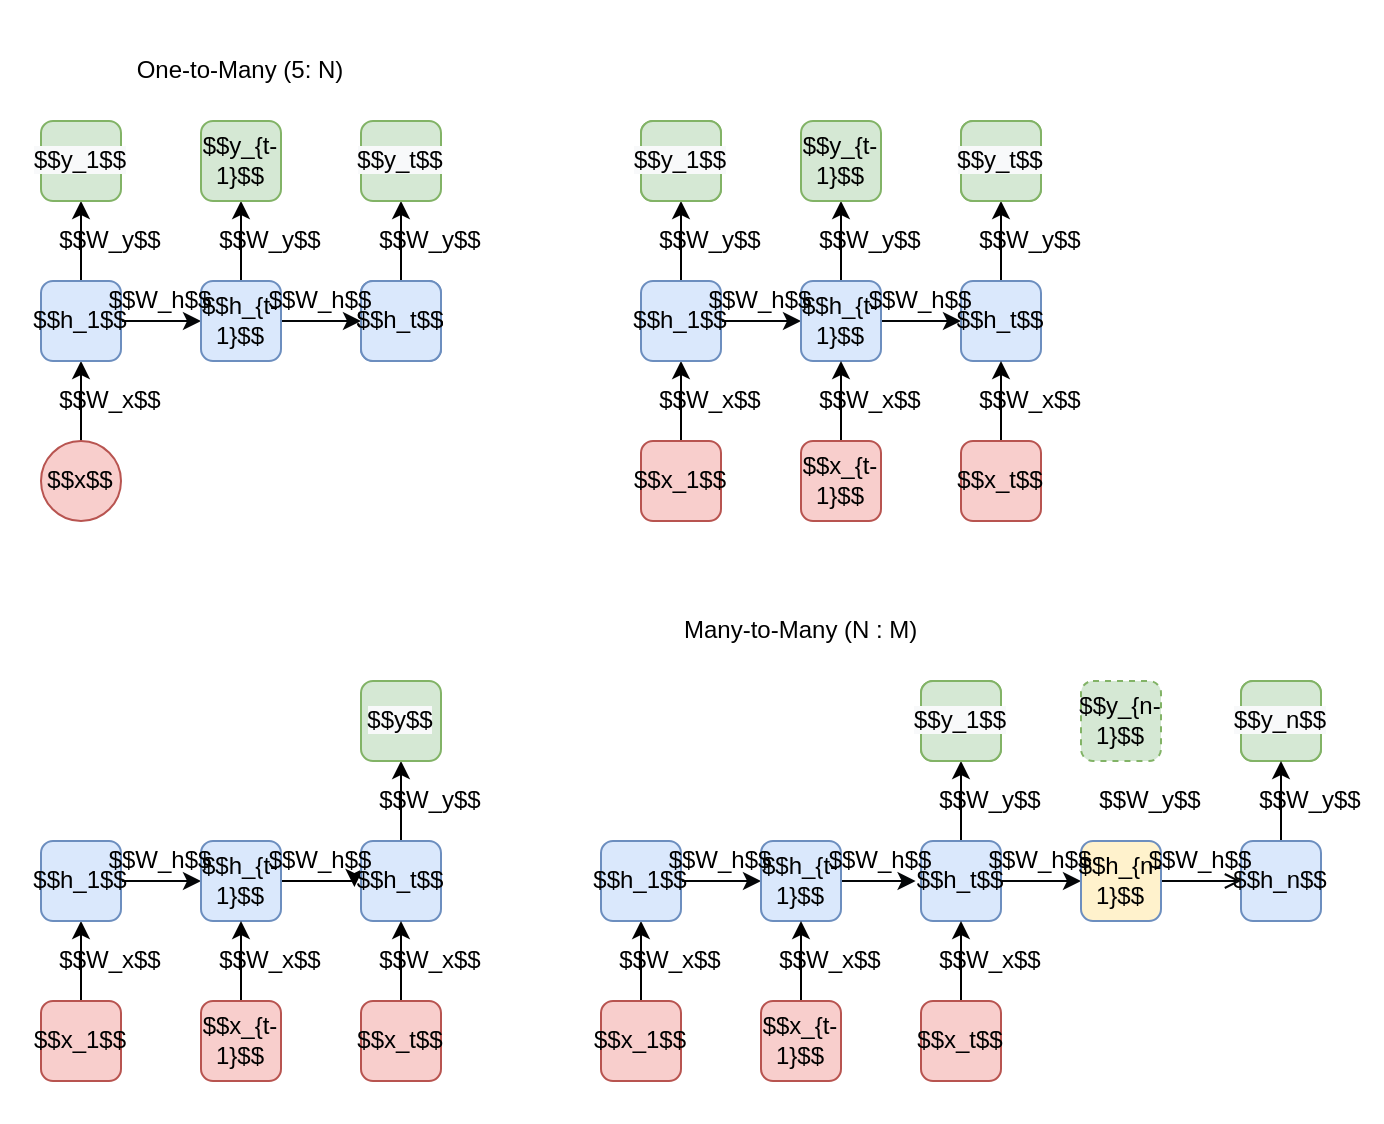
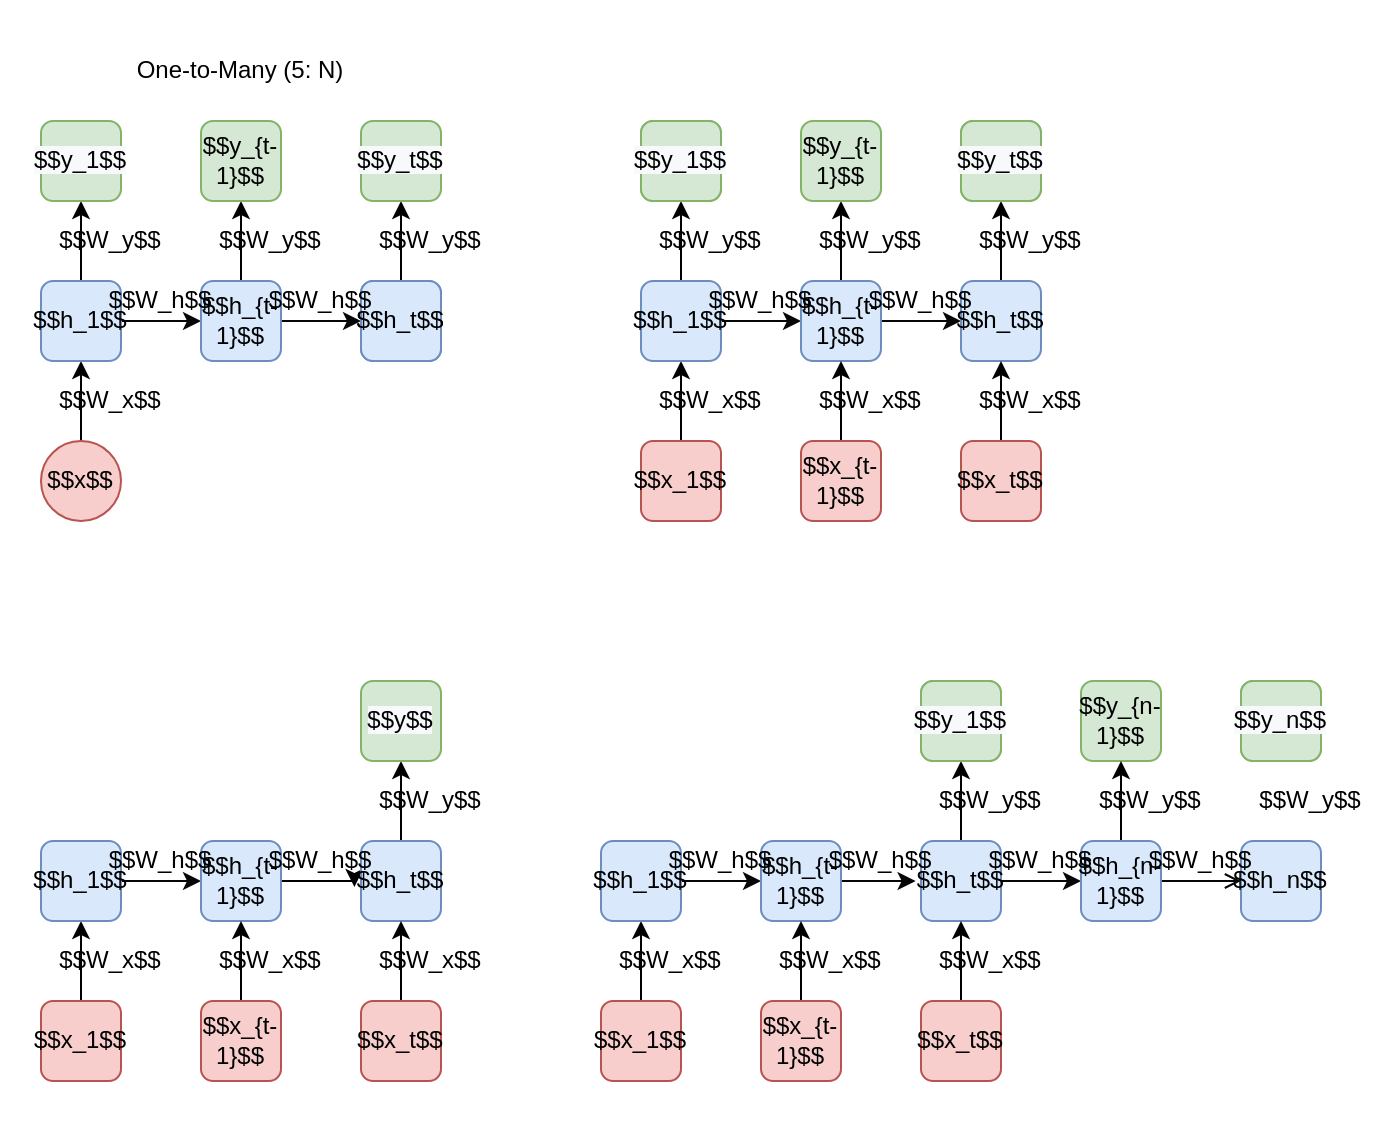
(881, 631) -> none
(1121, 721) -> (1121, 721)
none -> (1121, 808)
(1281, 808) -> none
(1121, 881) -> (1121, 881)
